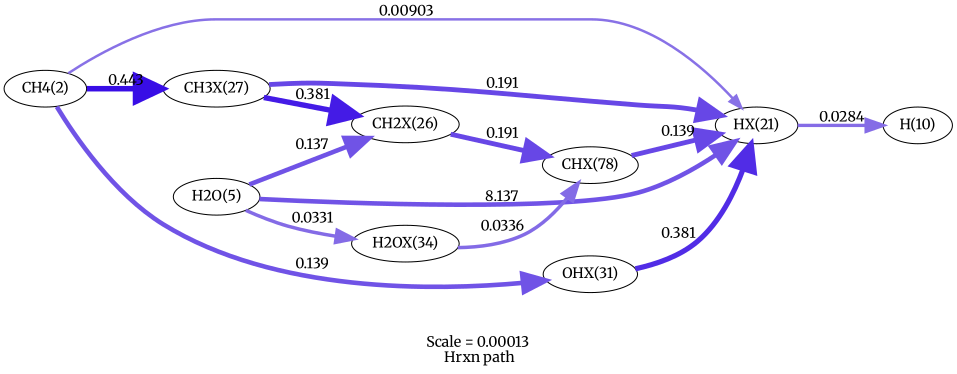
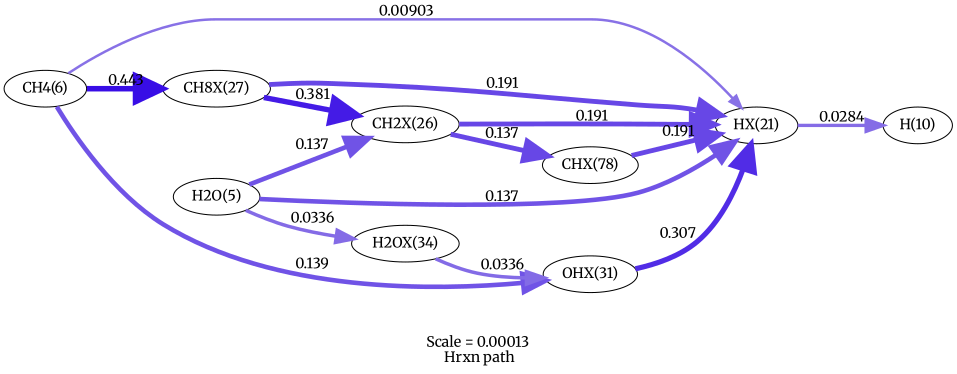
(45, 89) -> (45, 89)
(217, 89) -> (217, 89)
none -> (575, 124)
(677, 132) -> (677, 132)
(501, 134) -> (501, 134)
(501, 197) -> (501, 197)
(311, 219) -> (311, 219)
(677, 234) -> (677, 234)
(519, 237) -> (480, 274)
